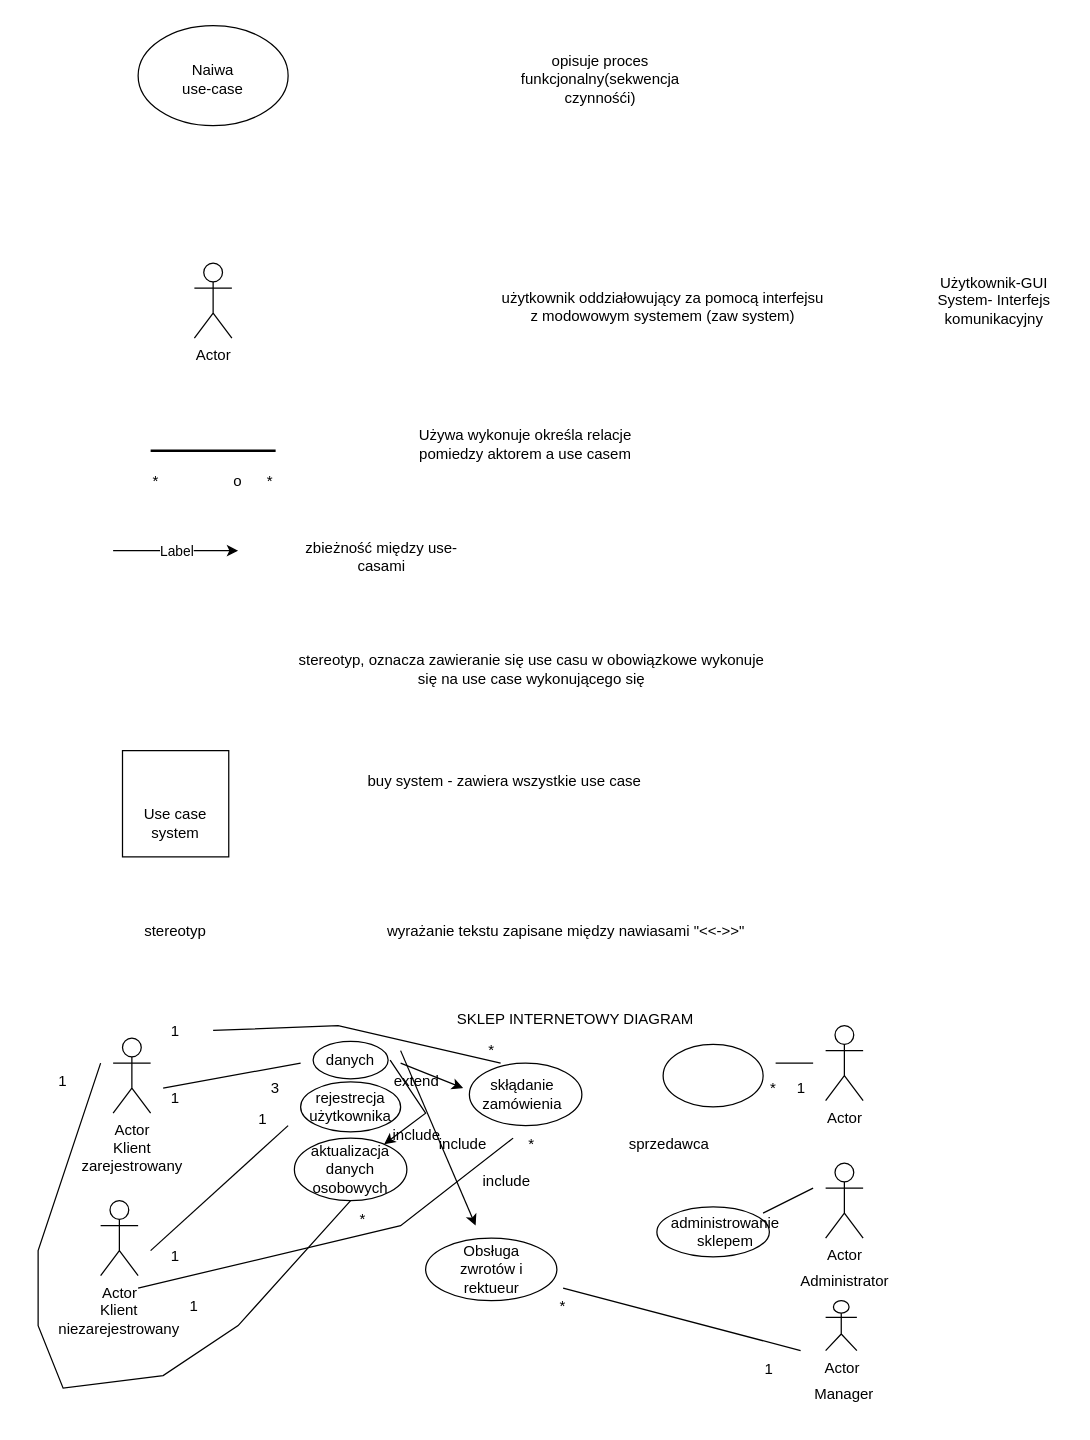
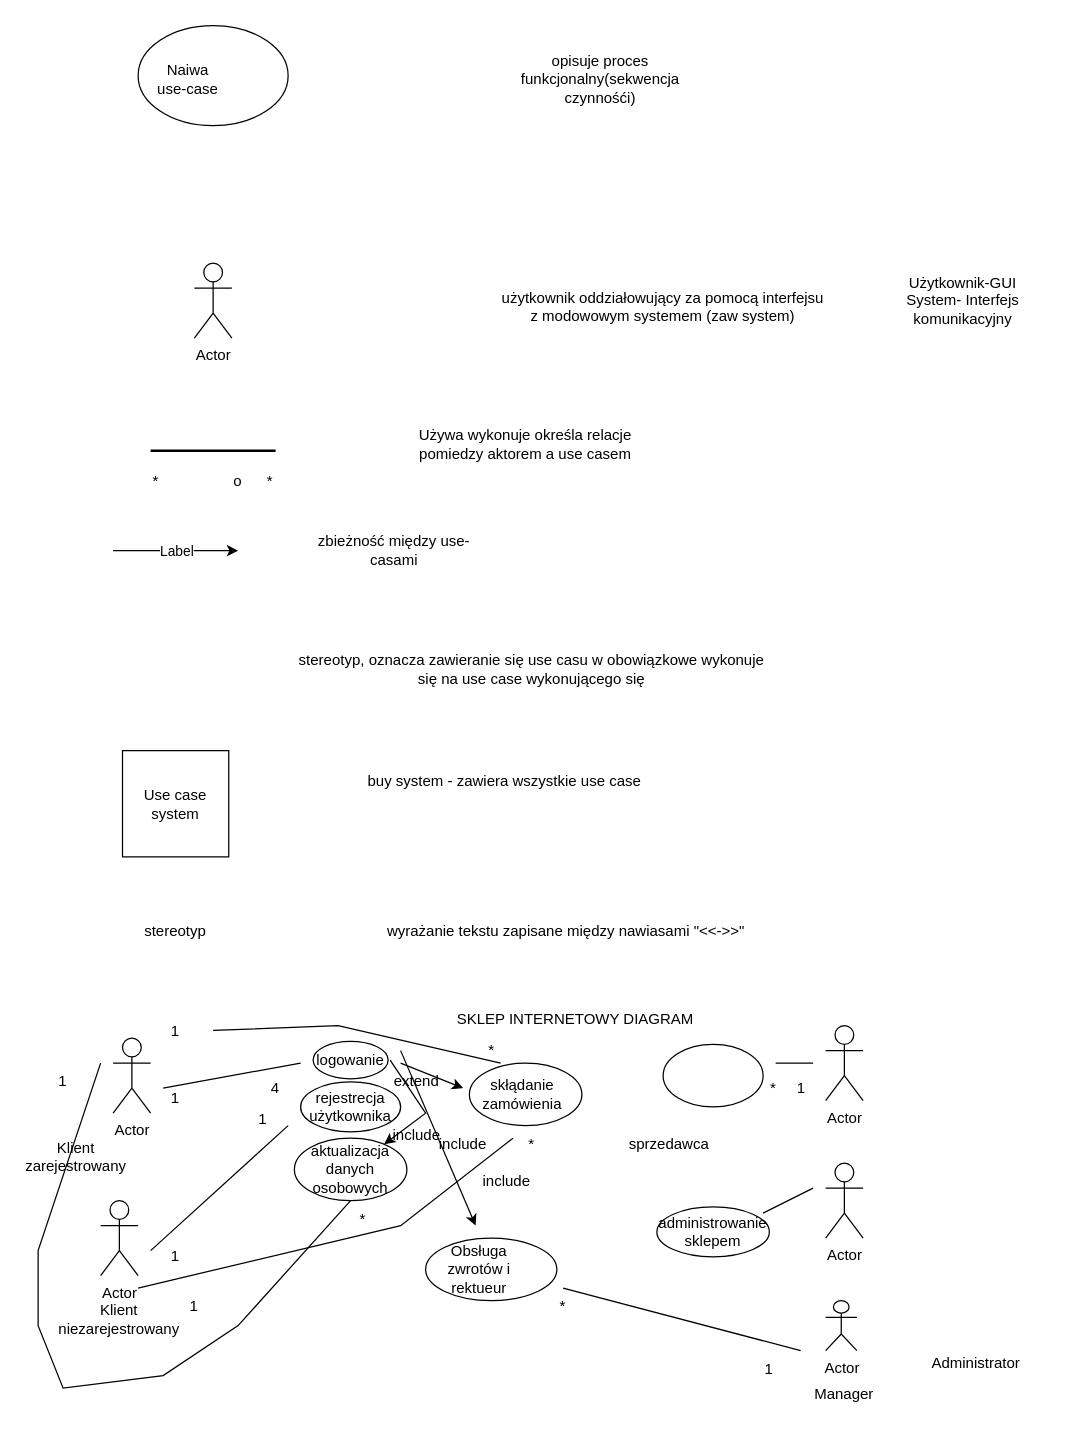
(213, 79) -> (188, 79)
(994, 301) -> (963, 301)
(382, 557) -> (394, 551)
(176, 823) -> (176, 804)
(351, 1061) -> (351, 1061)
(276, 1088) -> (276, 1088)
(132, 1157) -> (76, 1157)
(726, 1232) -> (713, 1232)
(491, 1269) -> (479, 1269)
(844, 1282) -> (976, 1363)
